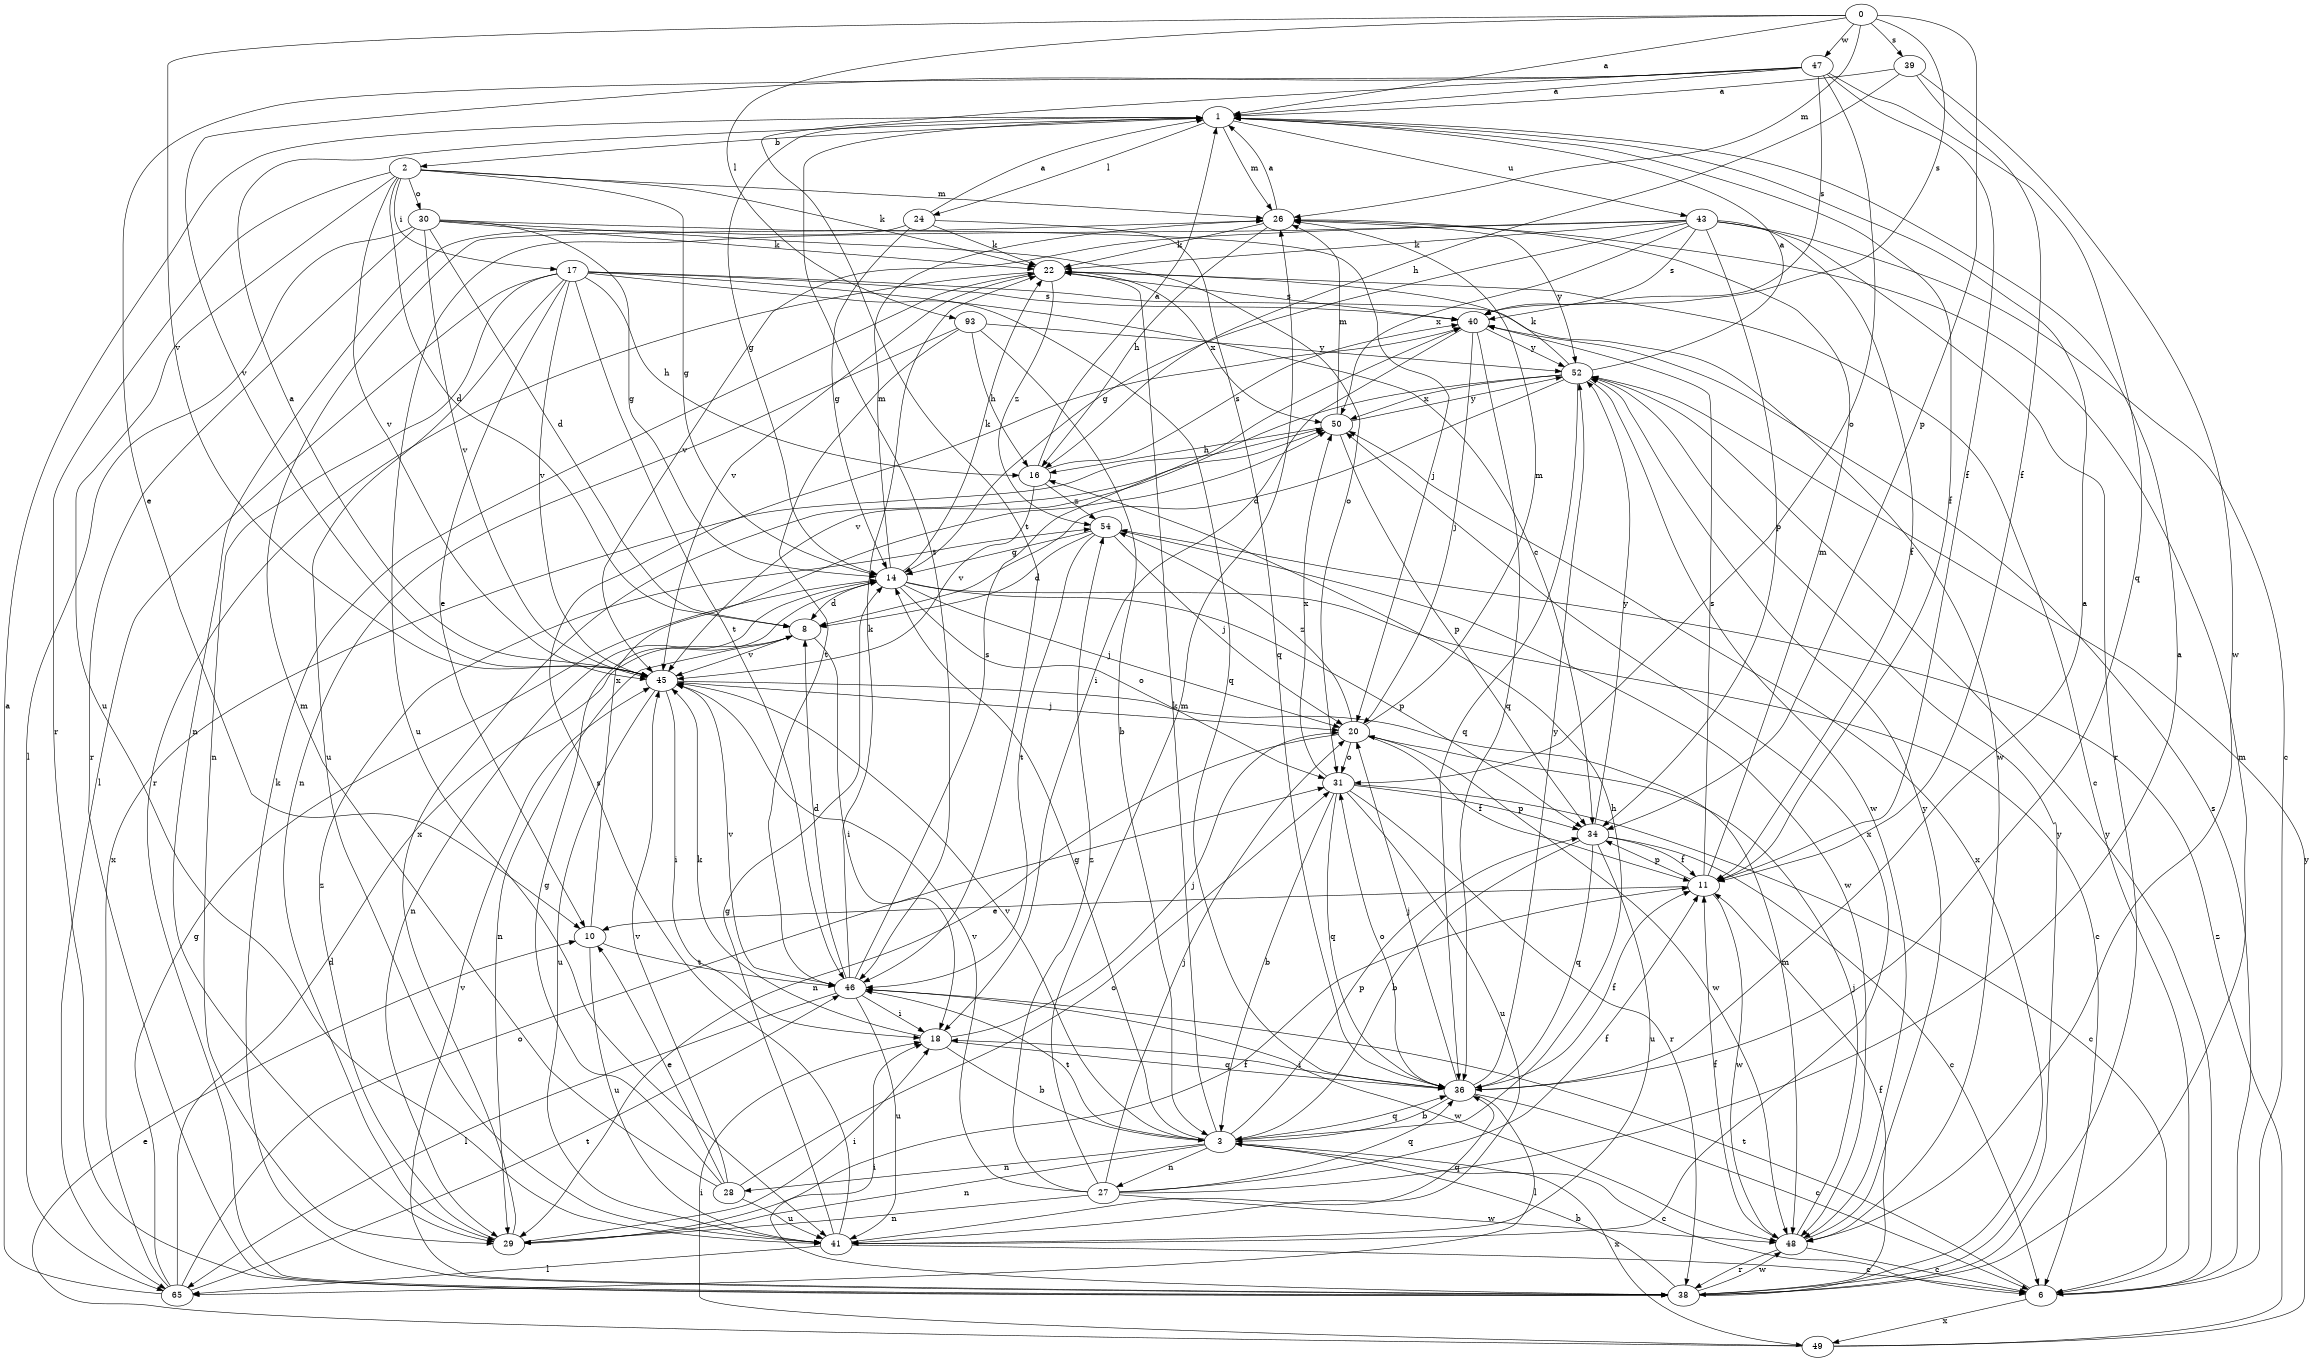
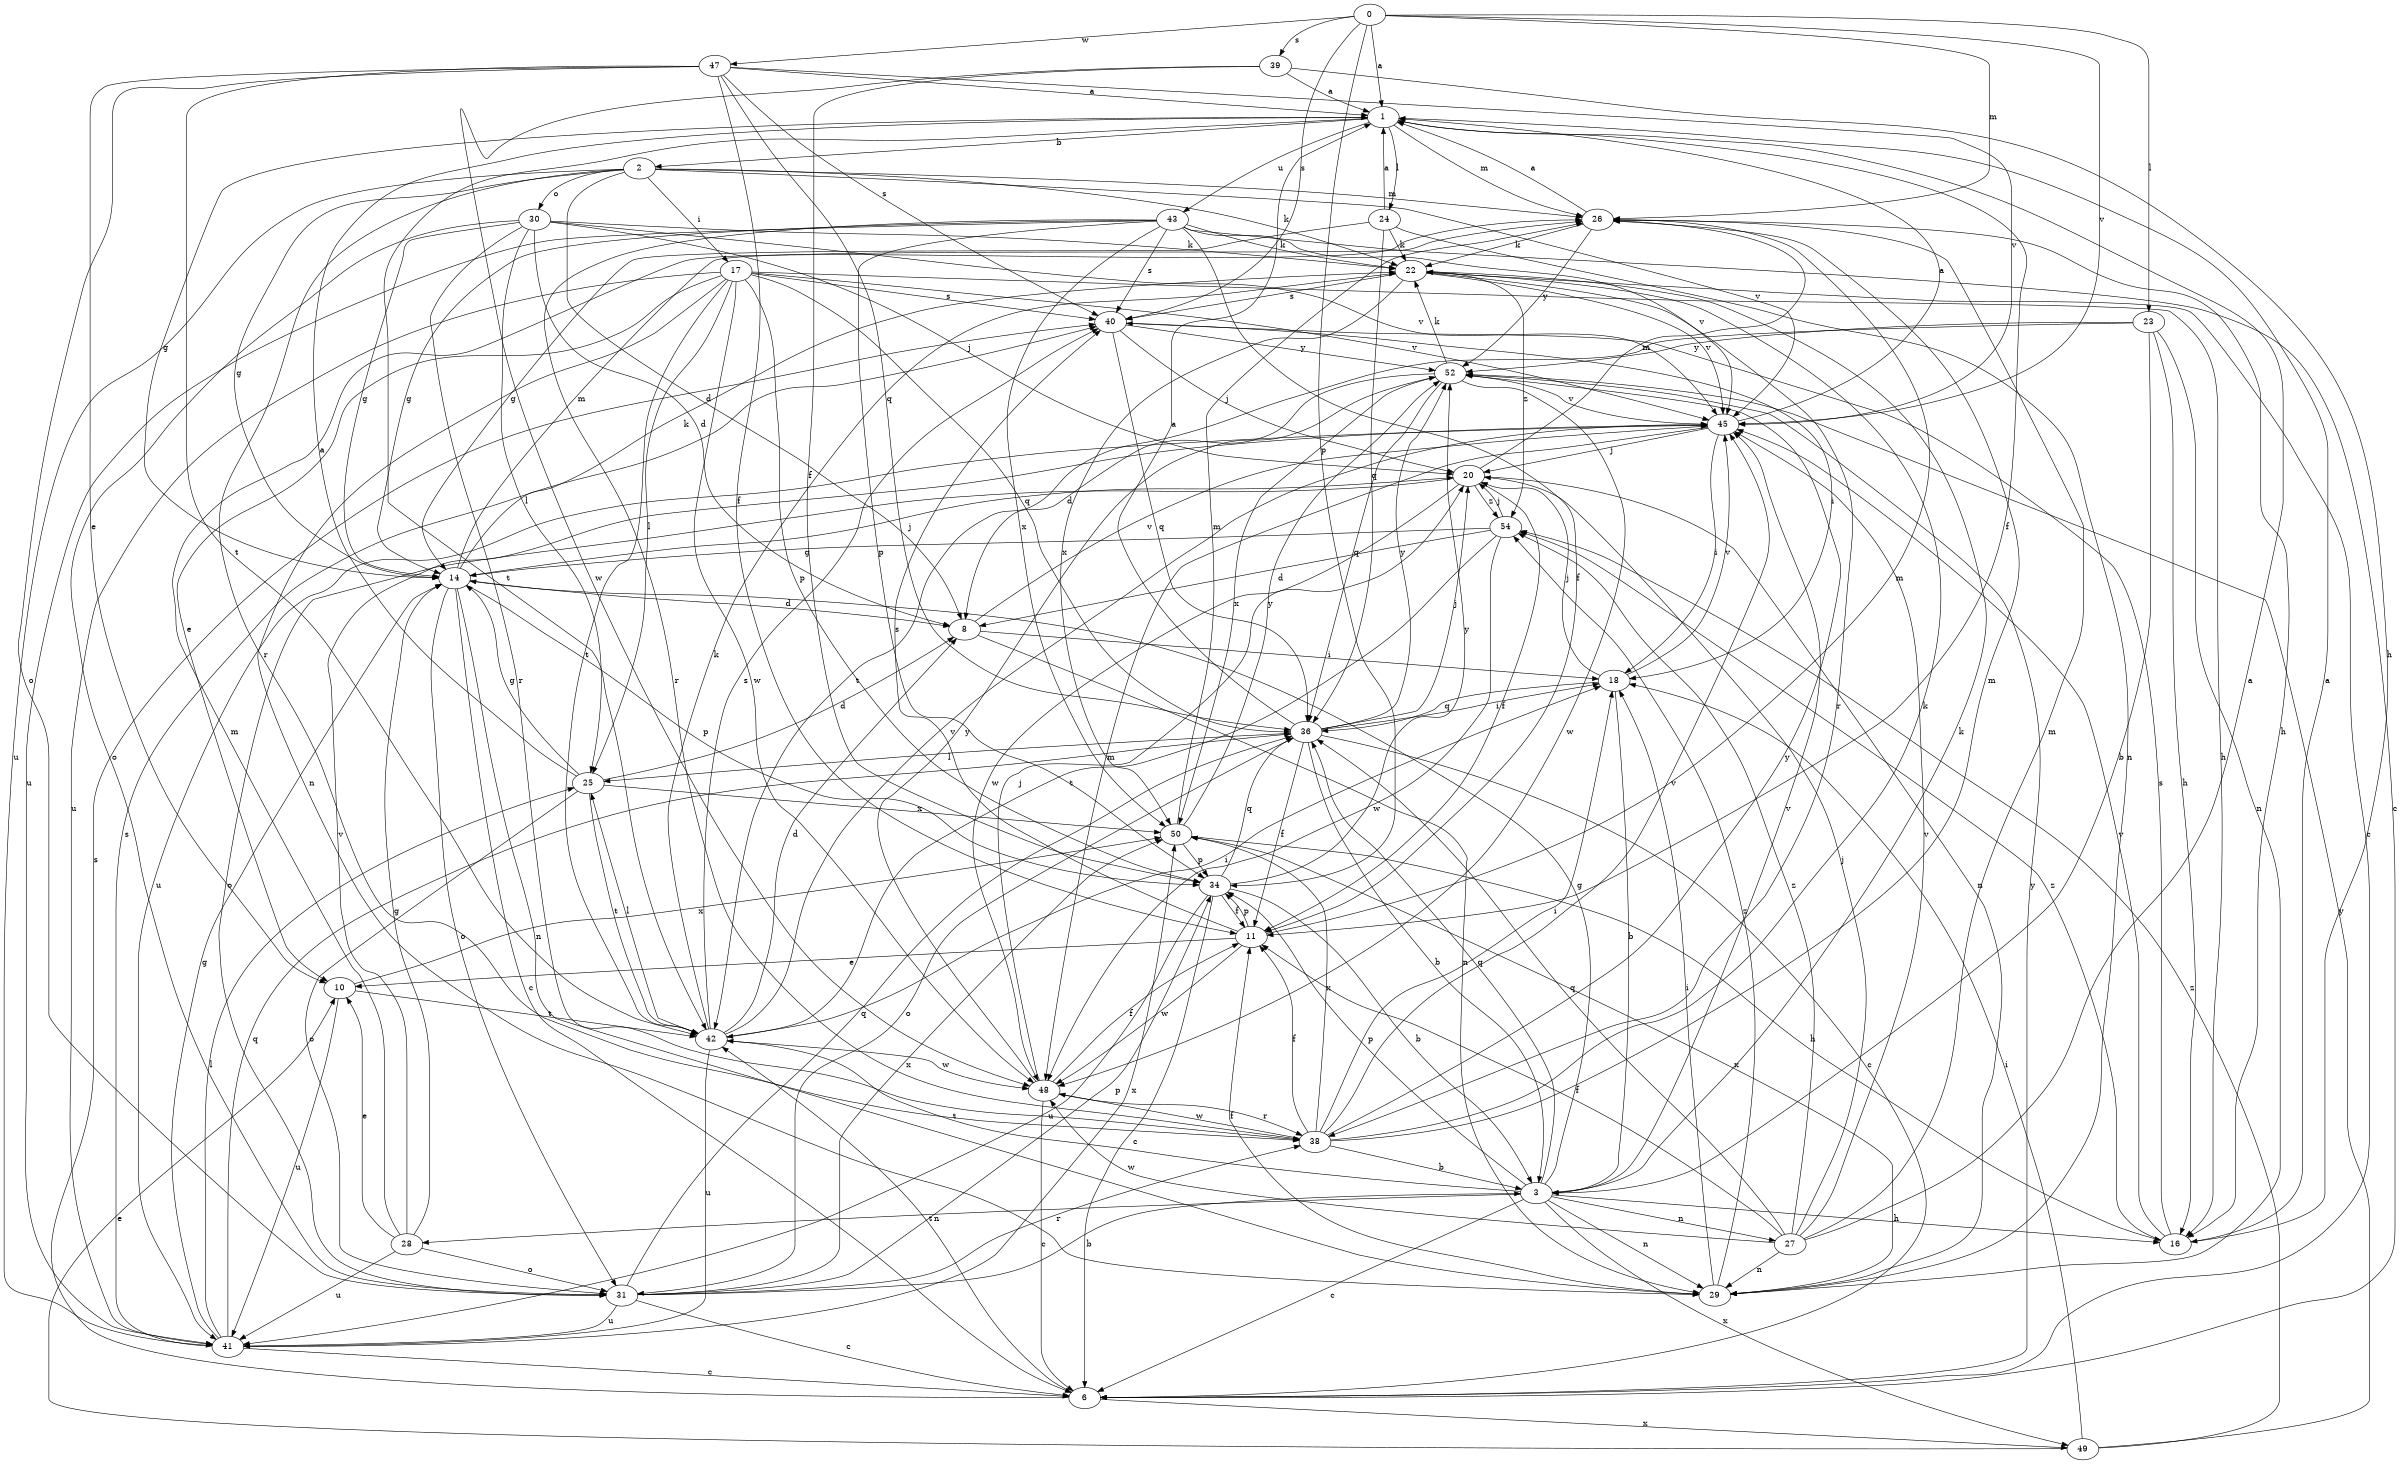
(1644, 171) -> none
(970, 322) -> (2149, 322)
(2014, 503) -> (813, 396)
(1536, 553) -> (803, 578)
(700, 860) -> (1728, 553)
(850, 988) -> (711, 1039)
(177, 1296) -> (588, 783)
